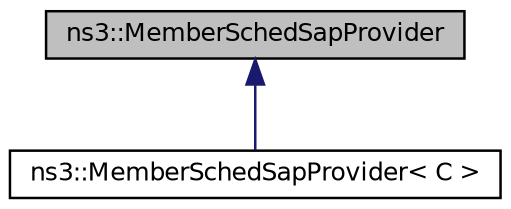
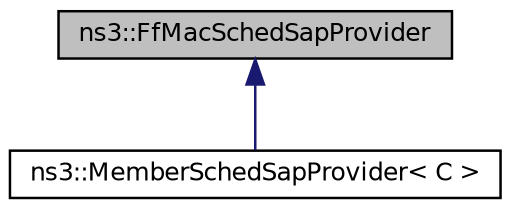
(255, 35) -> (255, 35)
